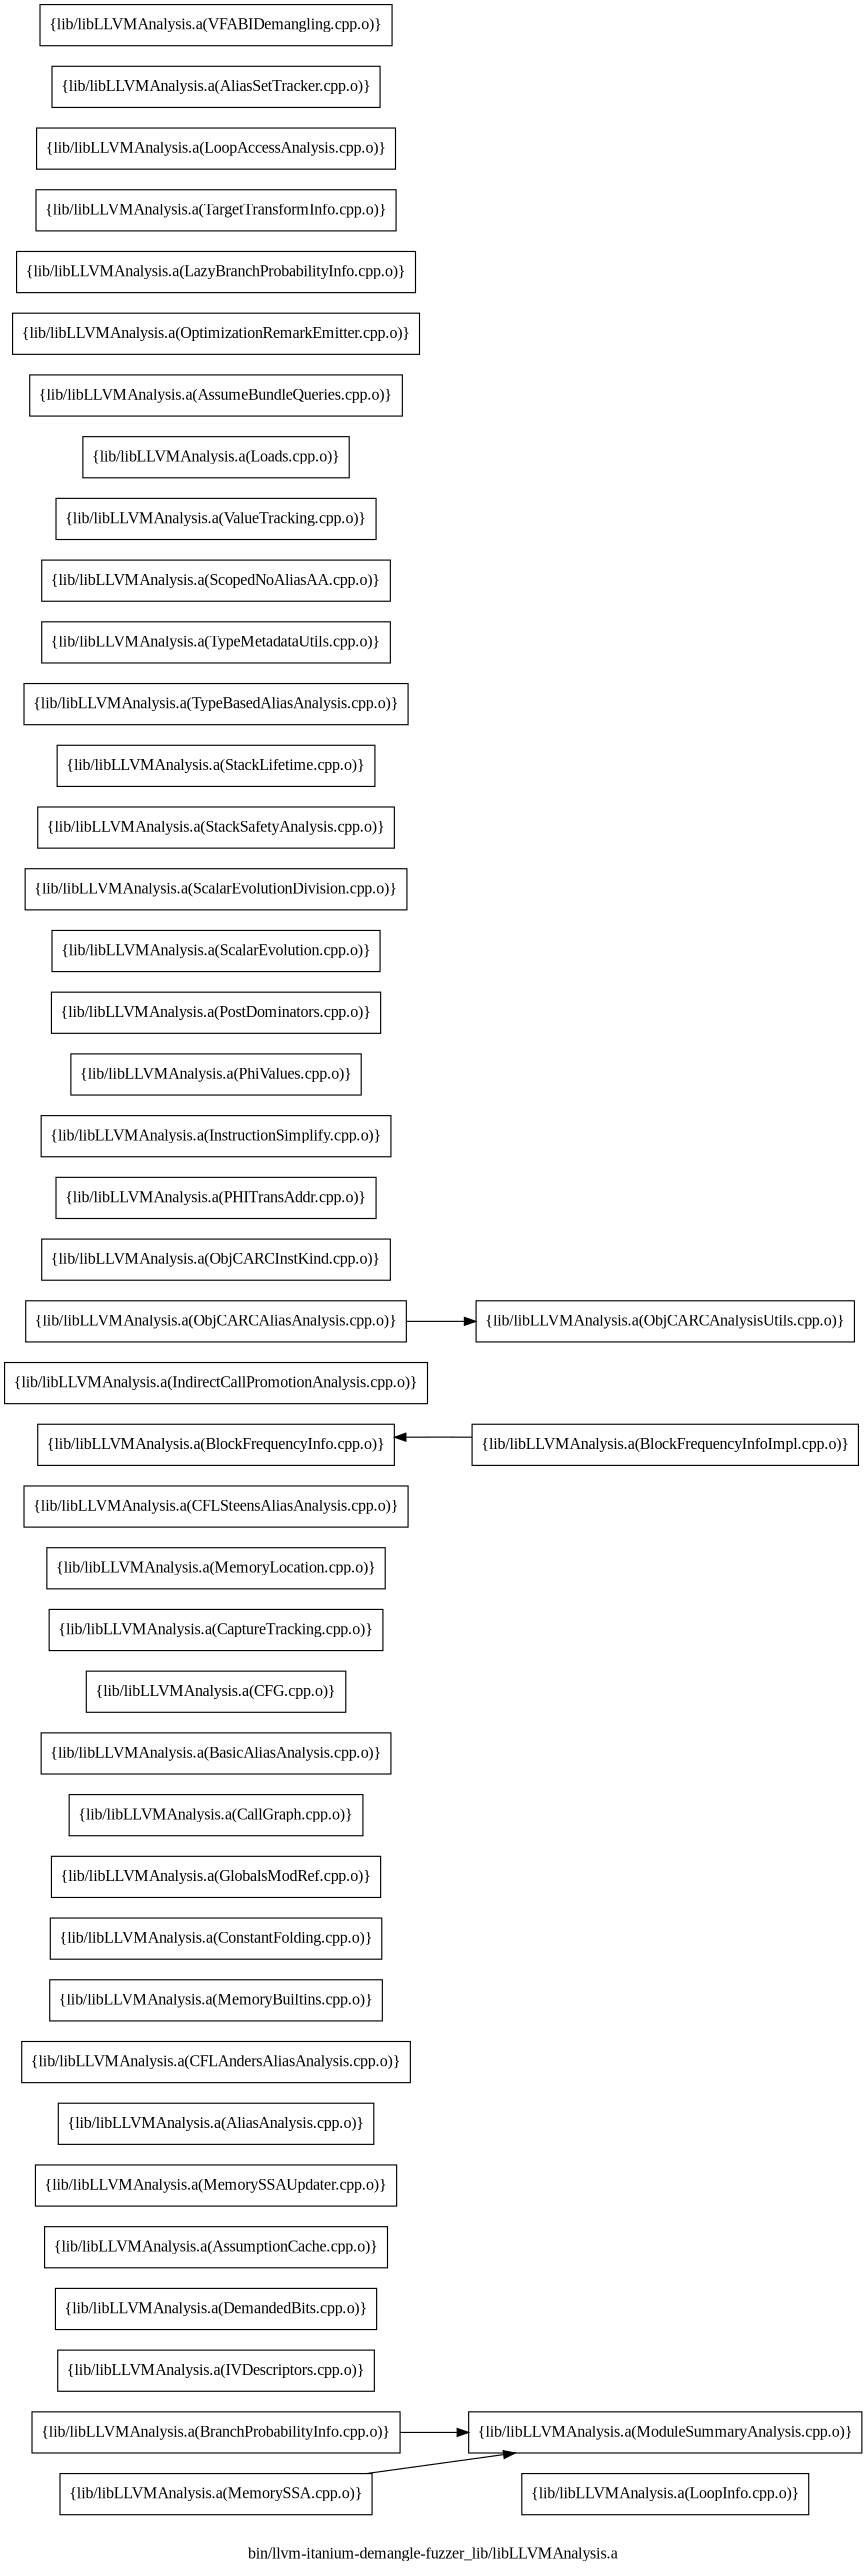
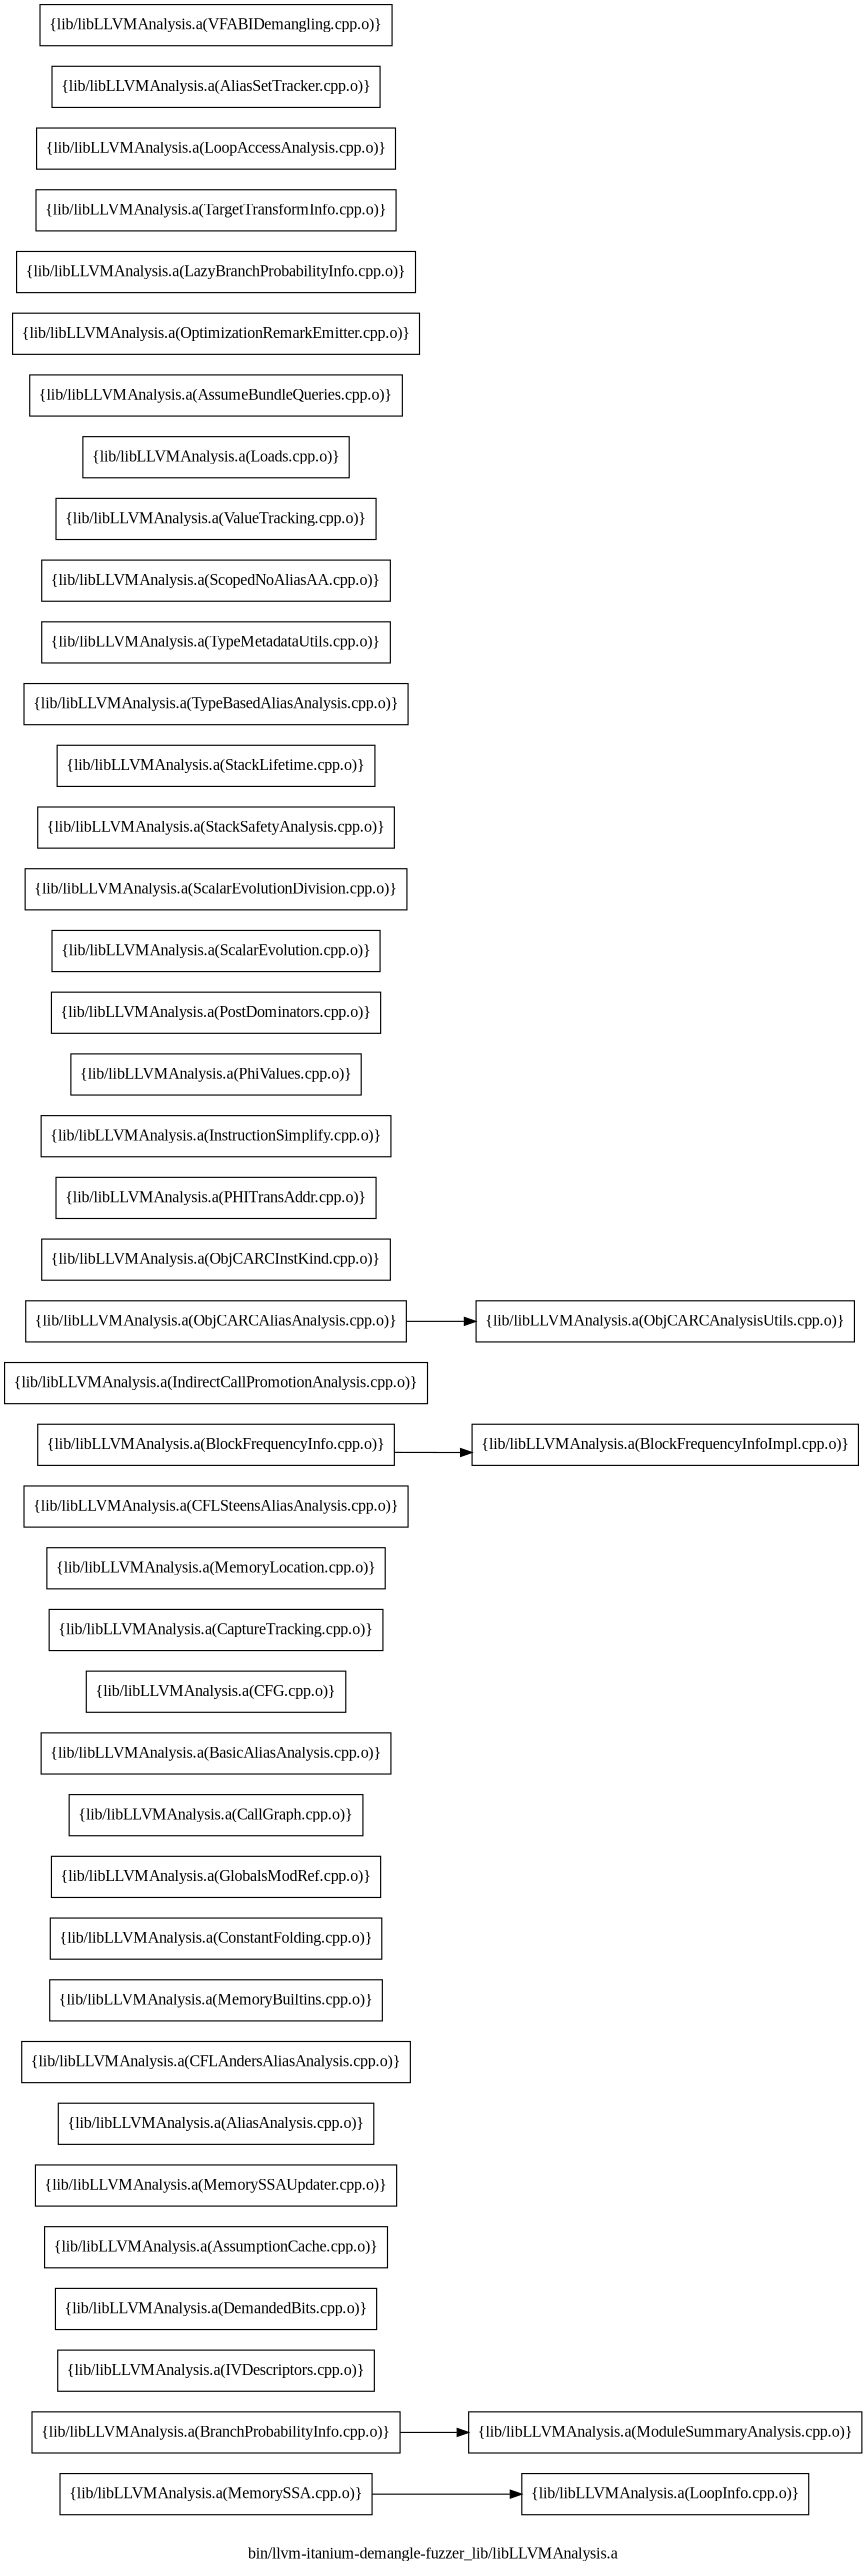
(439, 1437) -> (427, 1453)
(435, 2464) -> (441, 2494)
